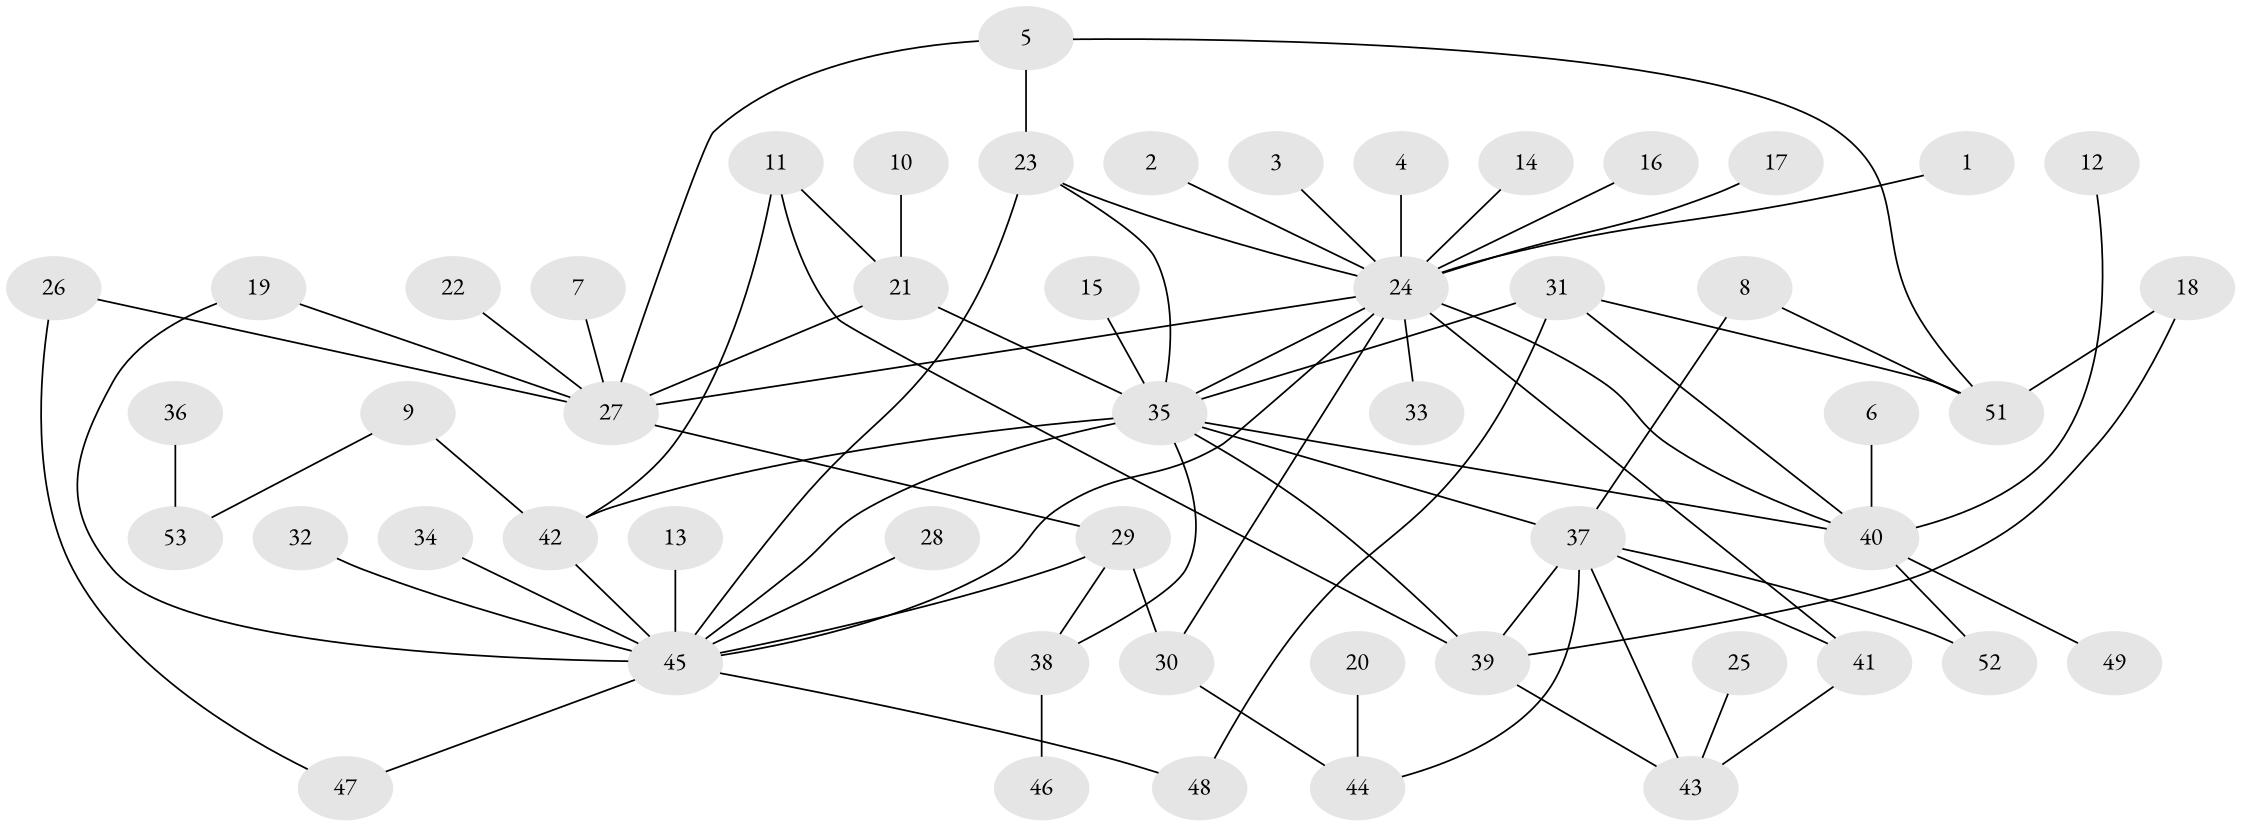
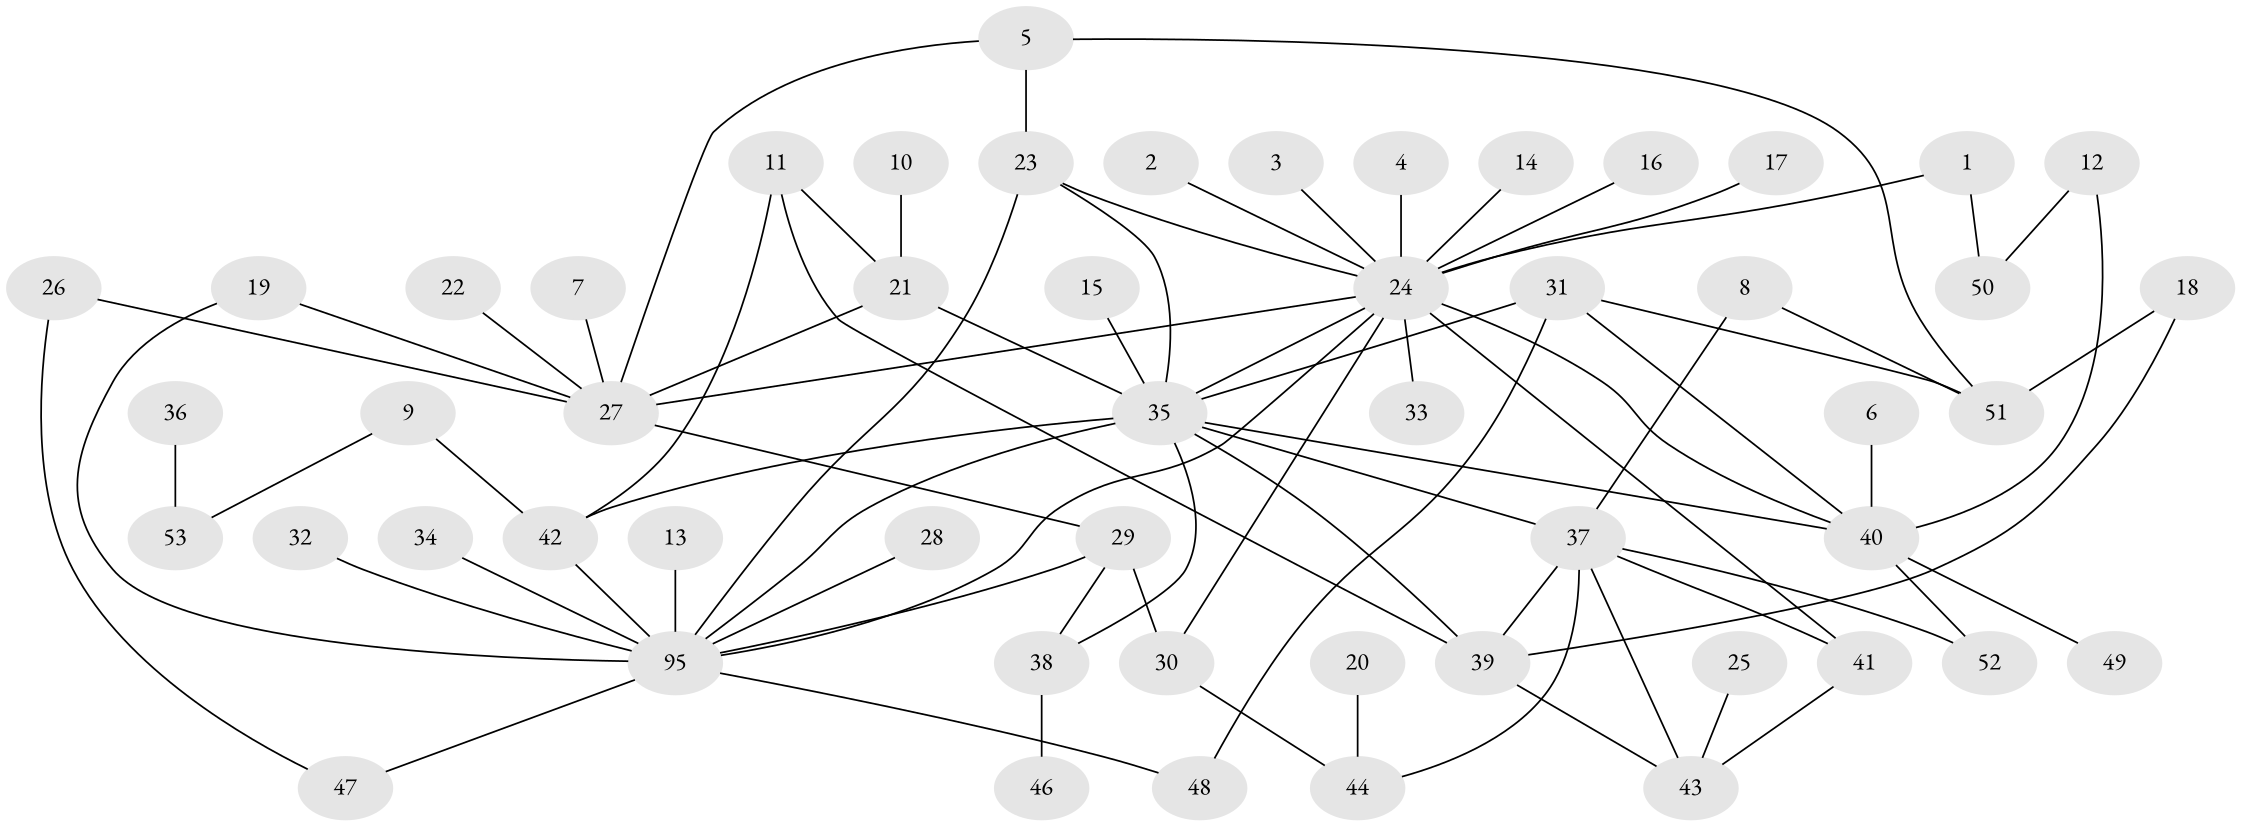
none -> (1983, 288)
(675, 663) -> (675, 663)
